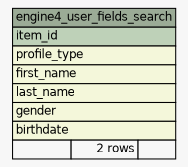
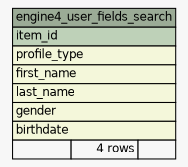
(116, 149) -> (116, 149)
